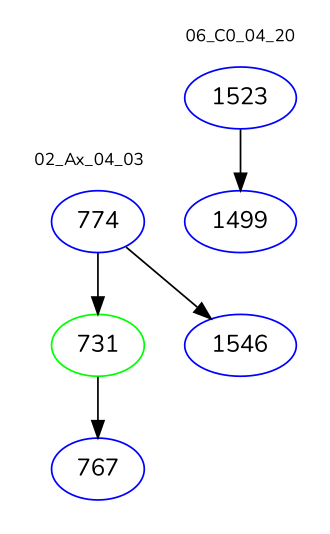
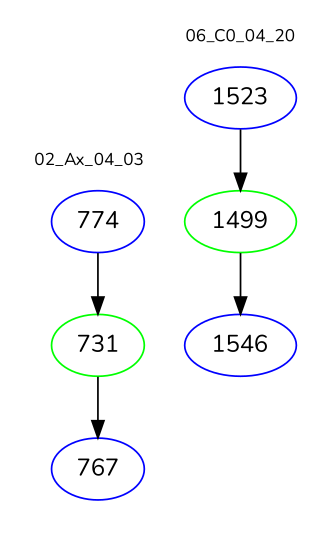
(241, 222) -> (241, 222)
(147, 265) -> (241, 275)
